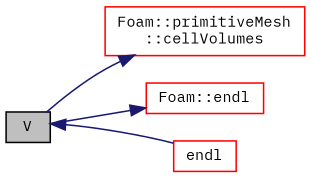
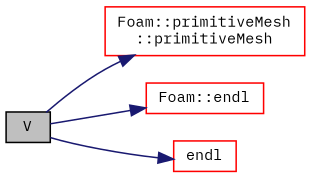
(205, 31) -> (205, 31)
(120, 132) -> (104, 150)
